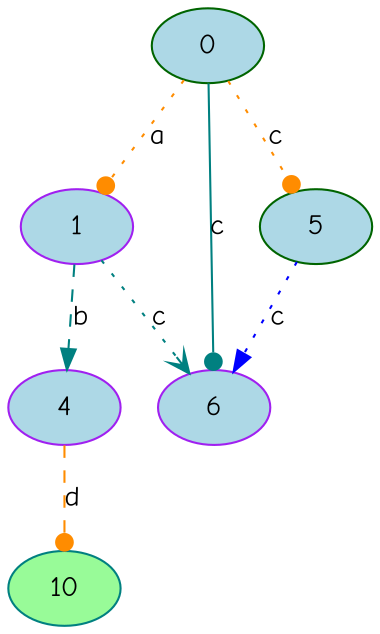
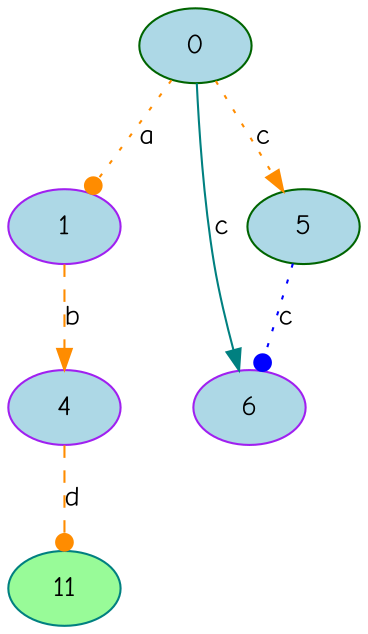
(257, 129) -> (244, 127)
(211, 218) -> (208, 218)
(71, 307) -> (64, 307)
(139, 308) -> none
(270, 308) -> (279, 309)
(64, 588) -> (64, 588)
